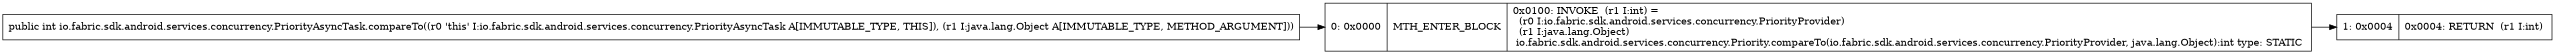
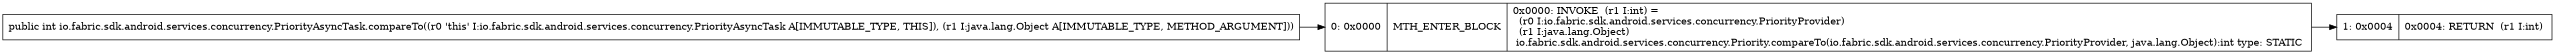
(1587, 11) -> (1587, 11)
